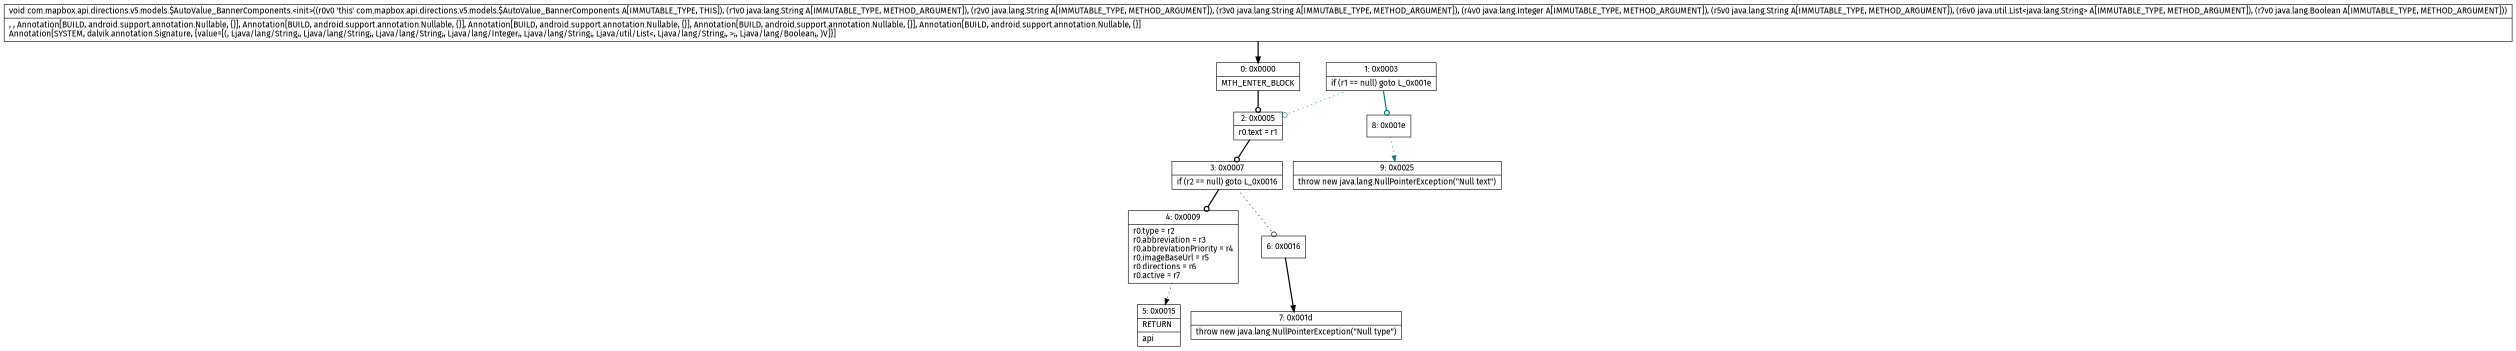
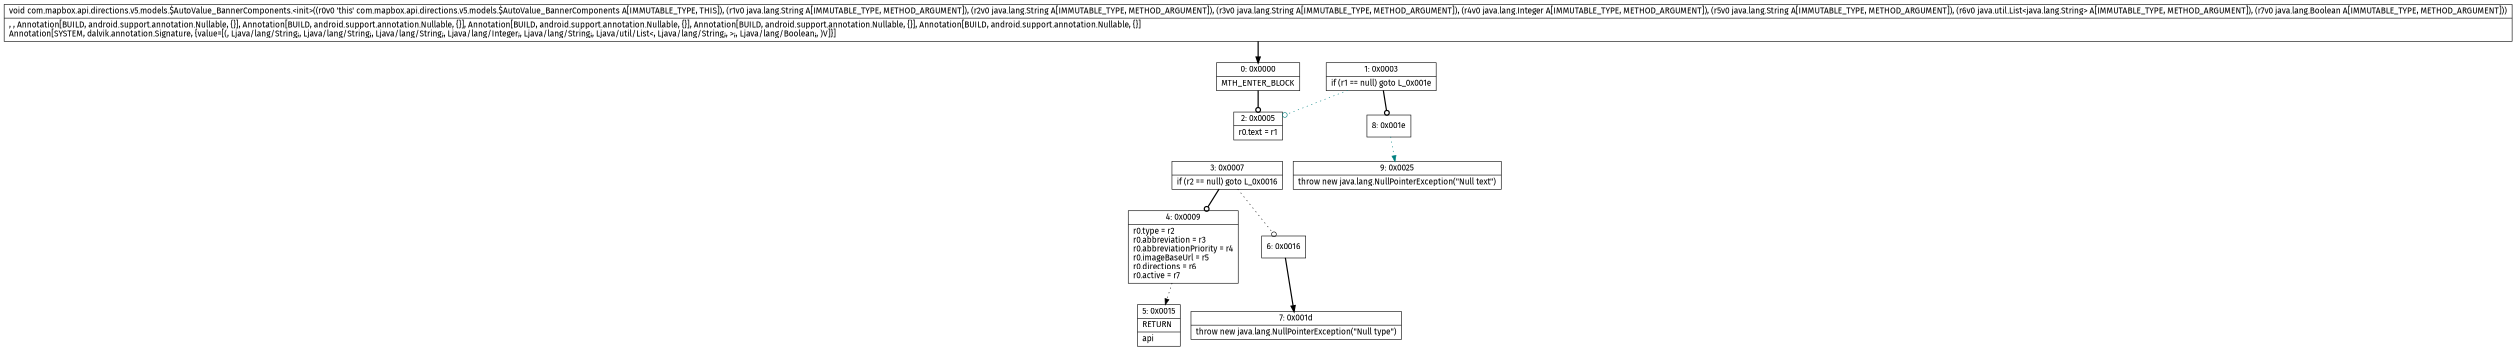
(1385, 100) -> (1385, 100)
(1244, 149) -> none
